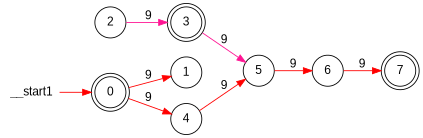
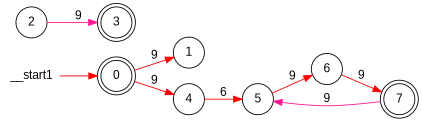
(220, 45) -> (331, 106)
(224, 86) -> (223, 93)
